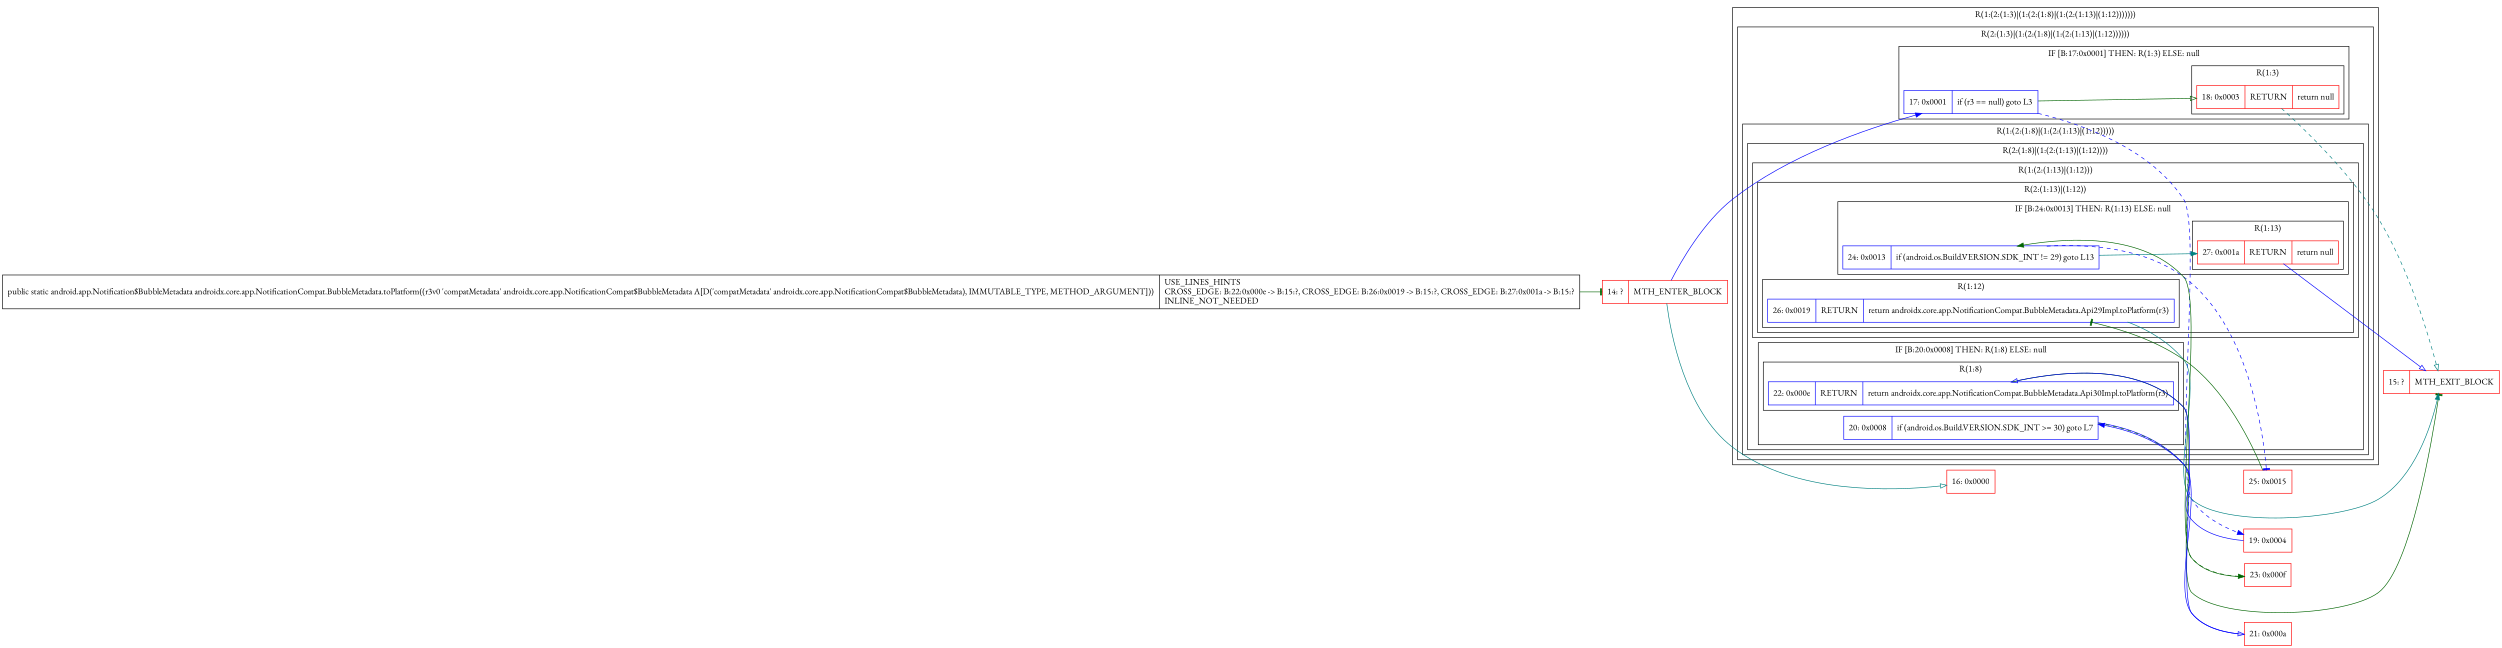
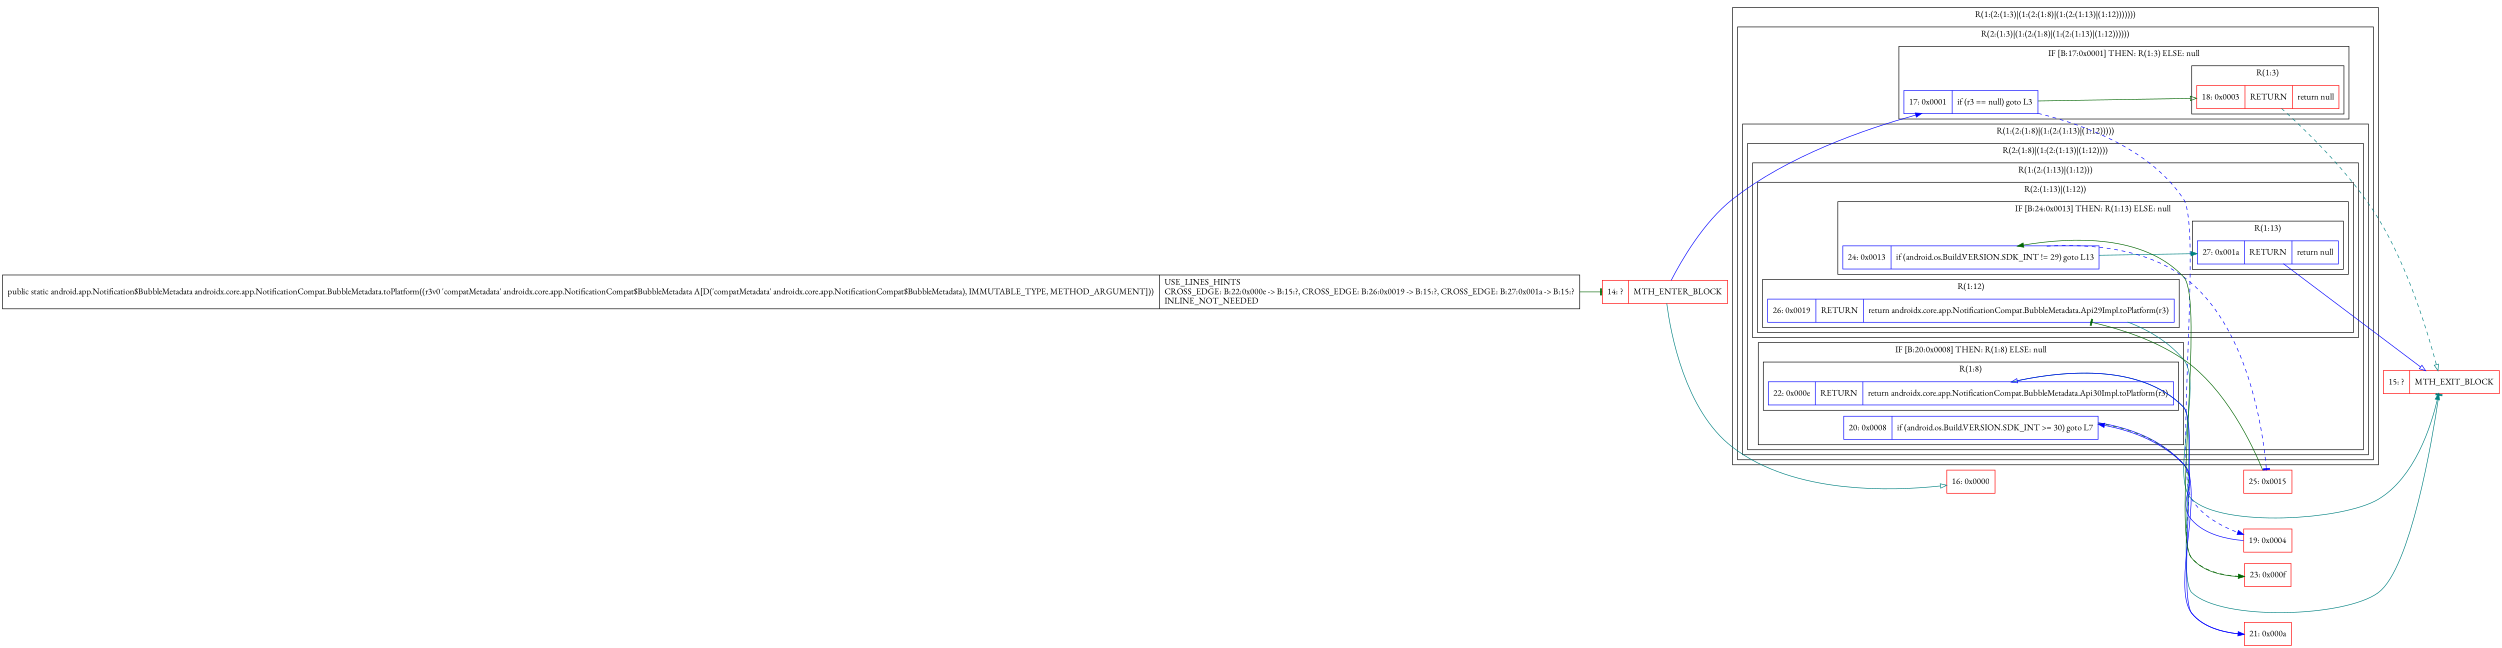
(2268, 252) -> (2268, 252)
(2190, 516) -> (2190, 516)
(2206, 601) -> (2206, 601)
